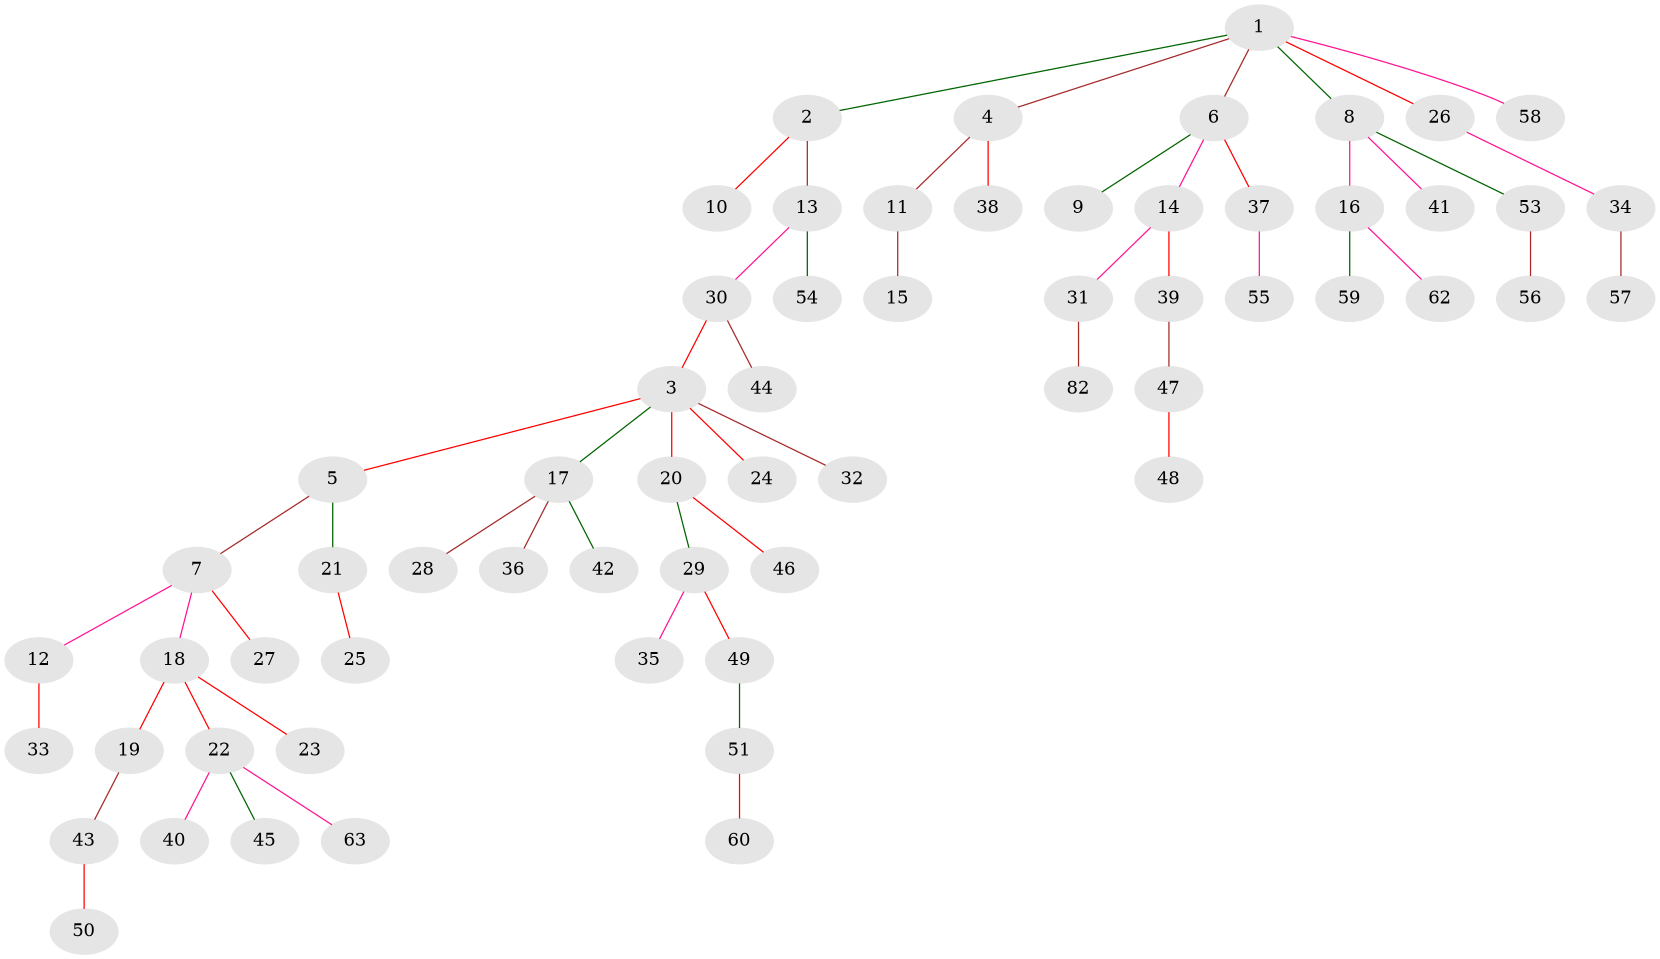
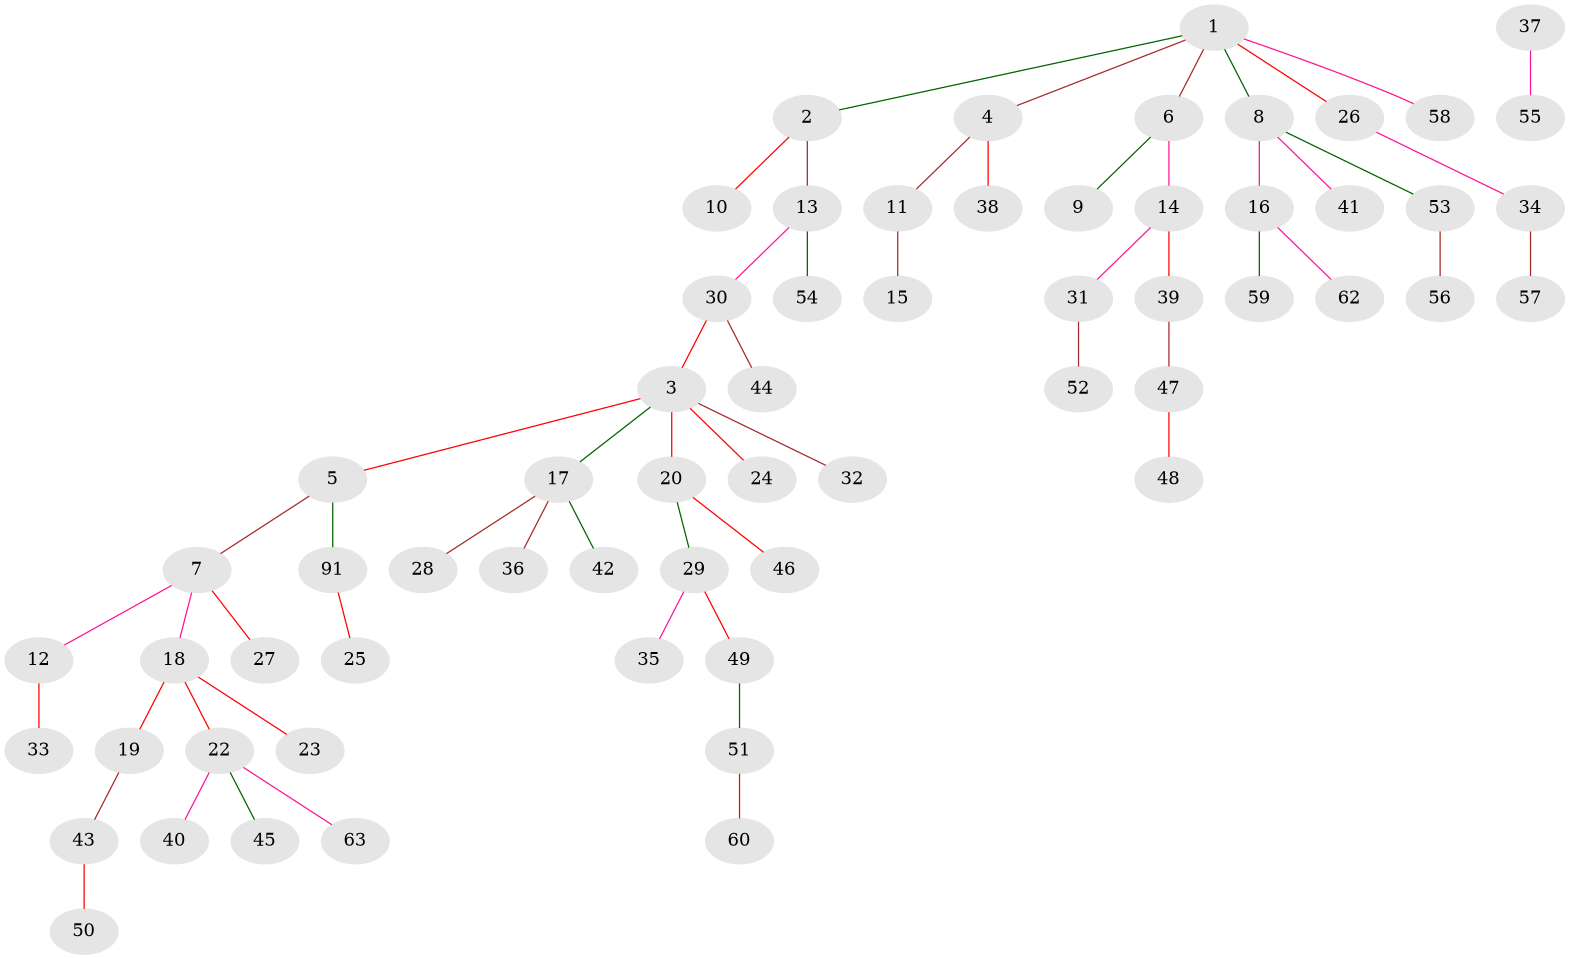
(1237, 163) -> none
(1079, 389) -> (1079, 389)
(333, 570) -> (333, 570)
